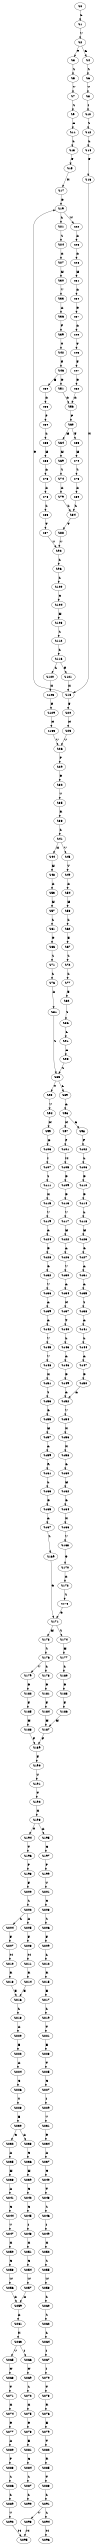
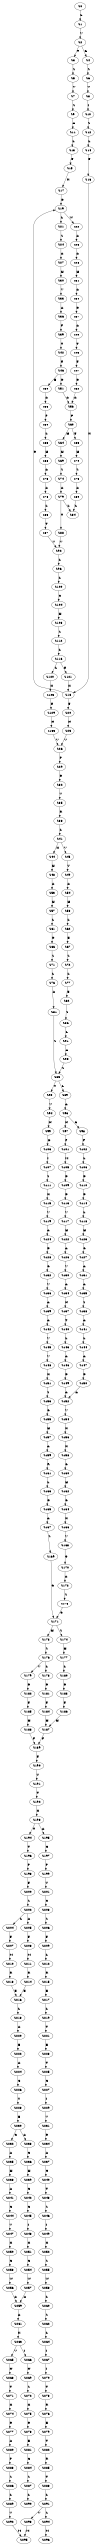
(67, 523) -> (61, 514)
